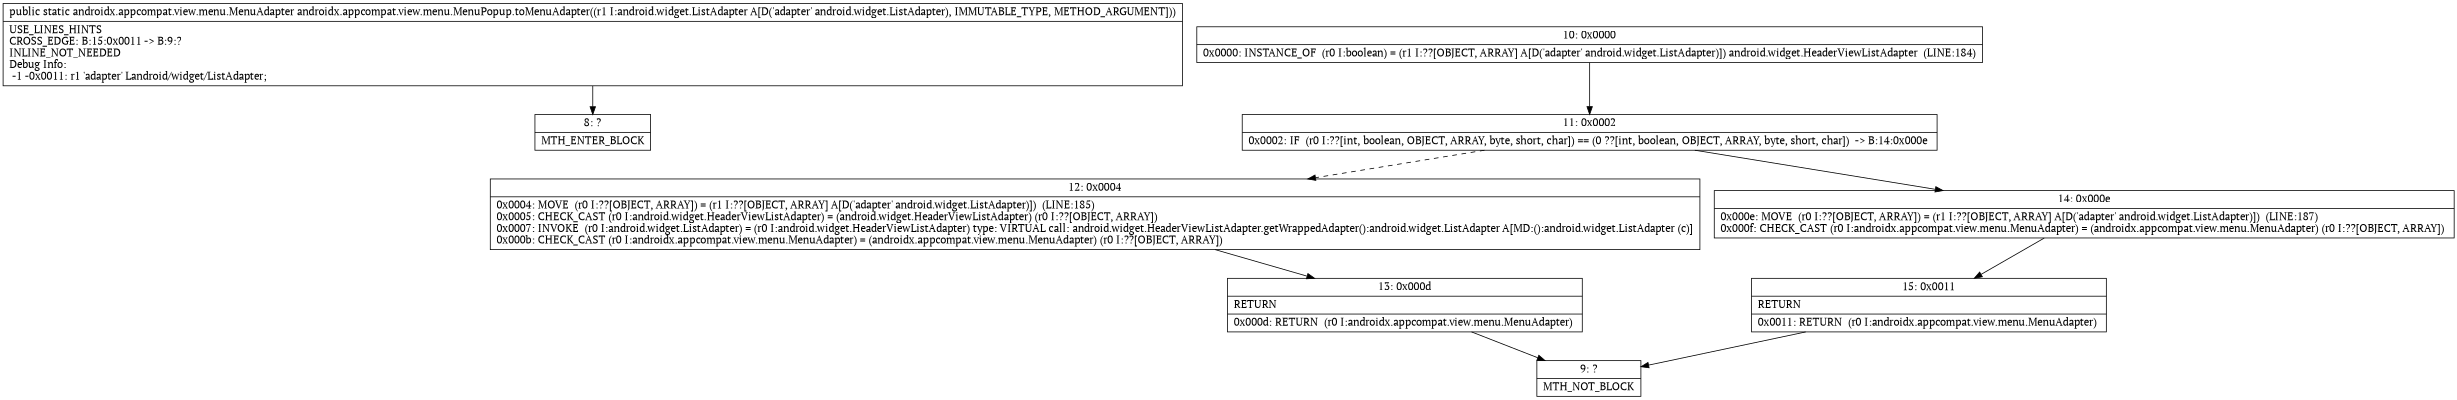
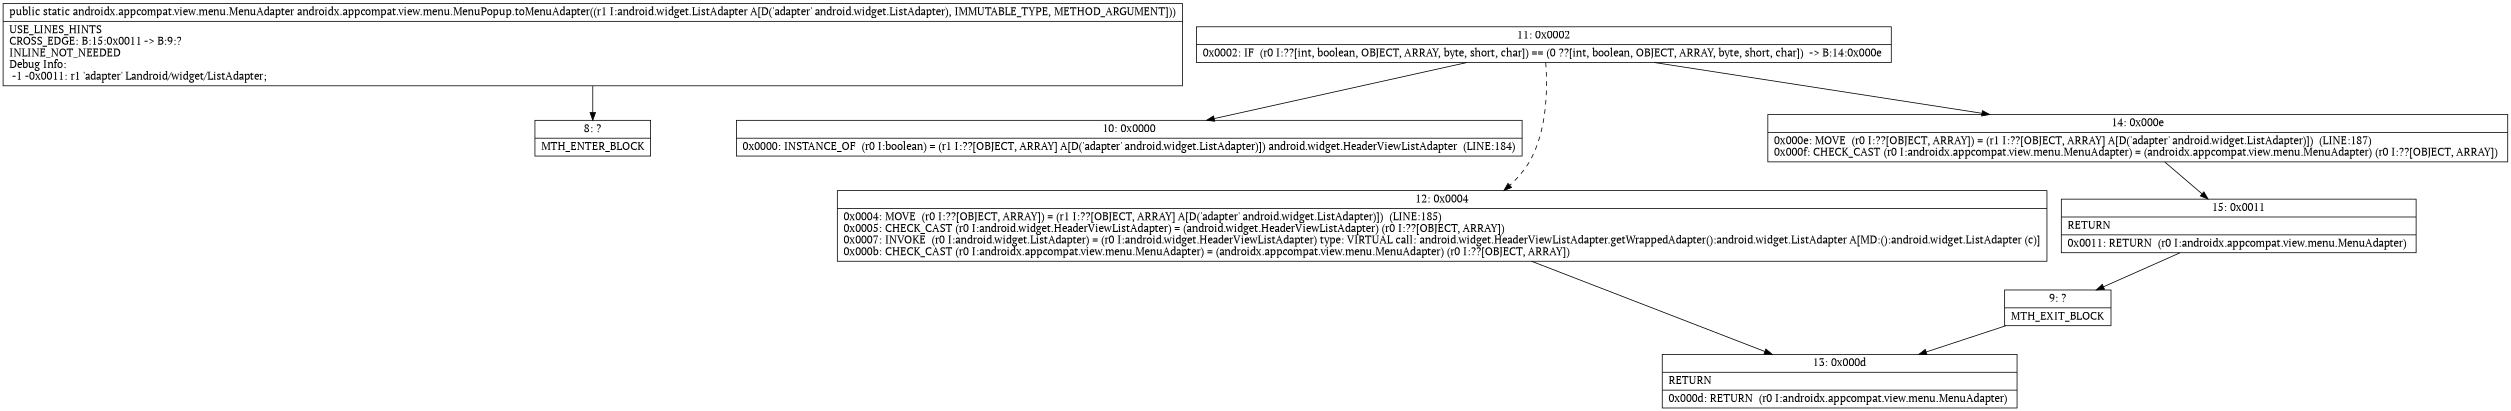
(1590, 85) -> (1341, 91)
(1505, 345) -> (1966, 339)
(1589, 387) -> (2058, 316)
